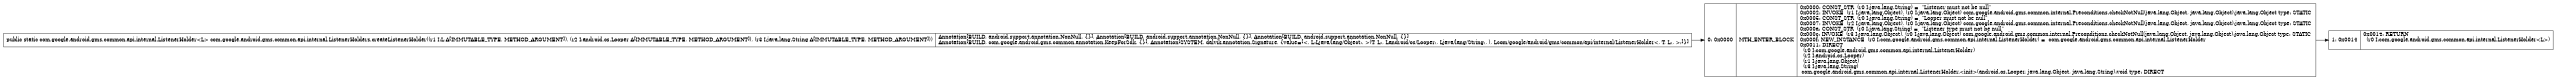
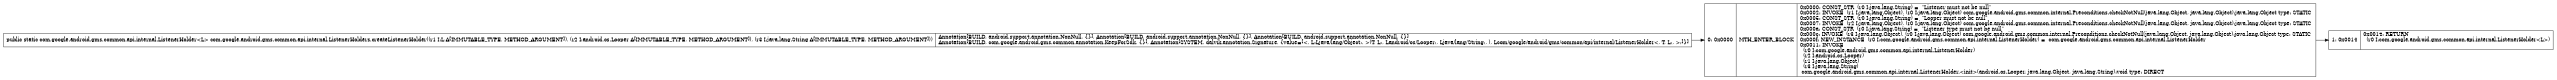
(1823, 45) -> (1823, 45)
